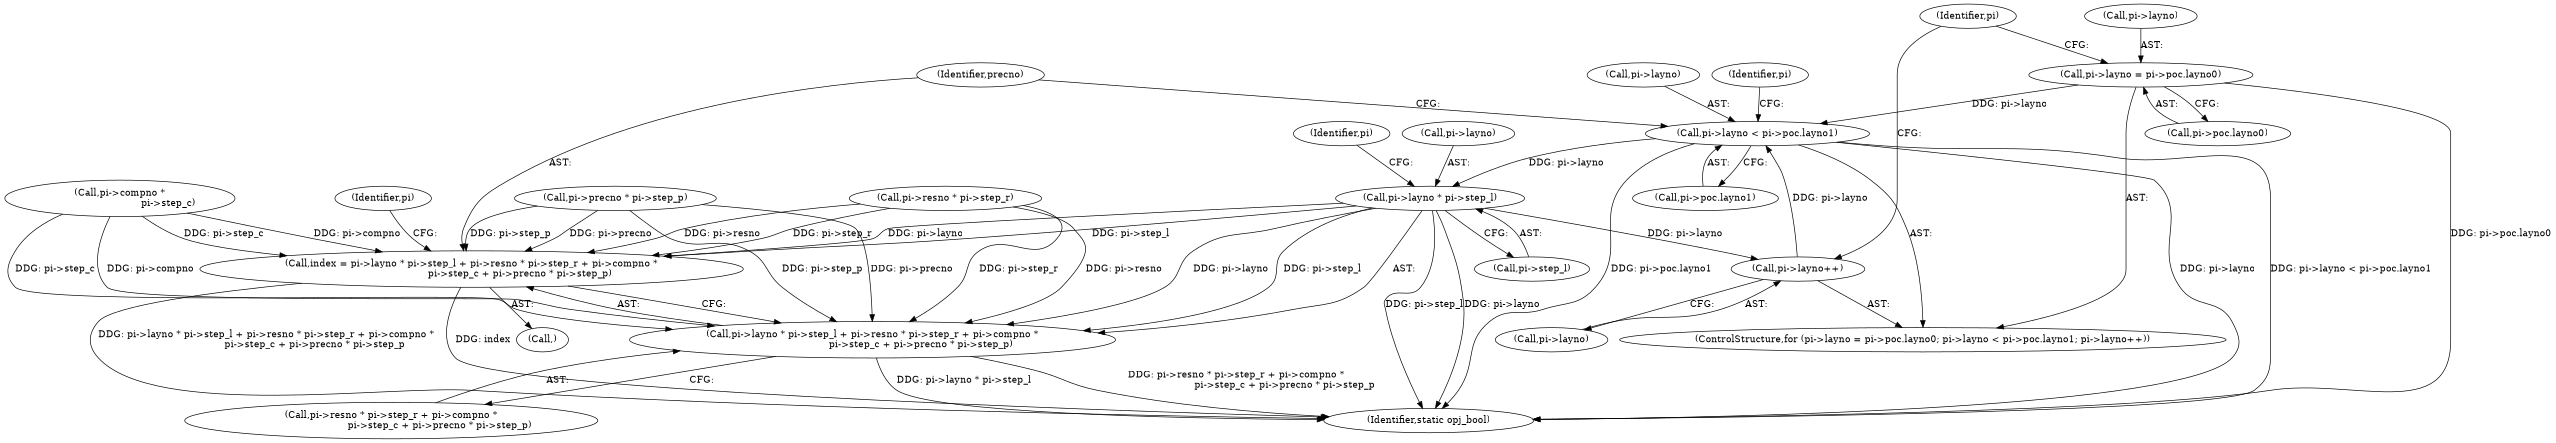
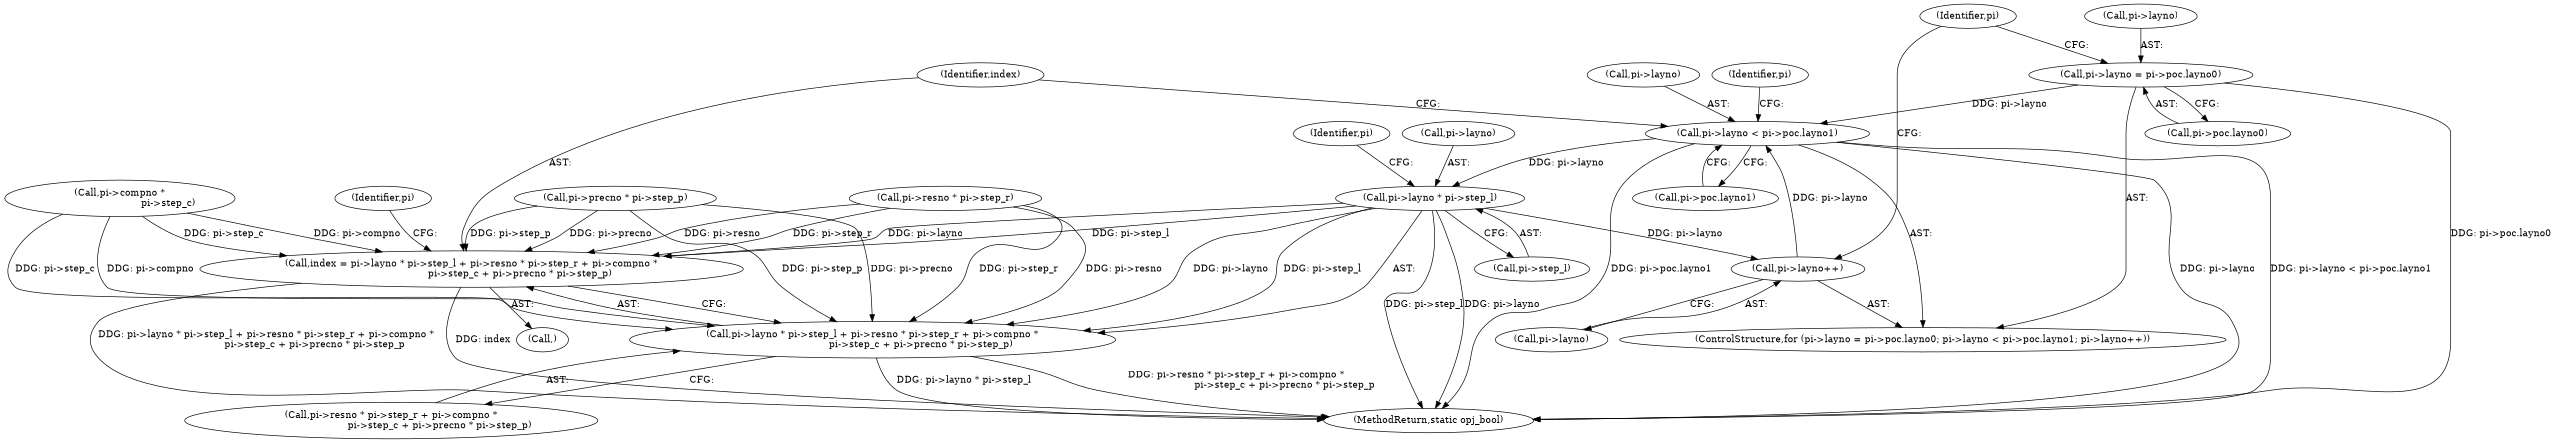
(981, 75) -> (981, 75)
(1720, 163) -> (1720, 163)
(1429, 421) -> (1429, 421)
